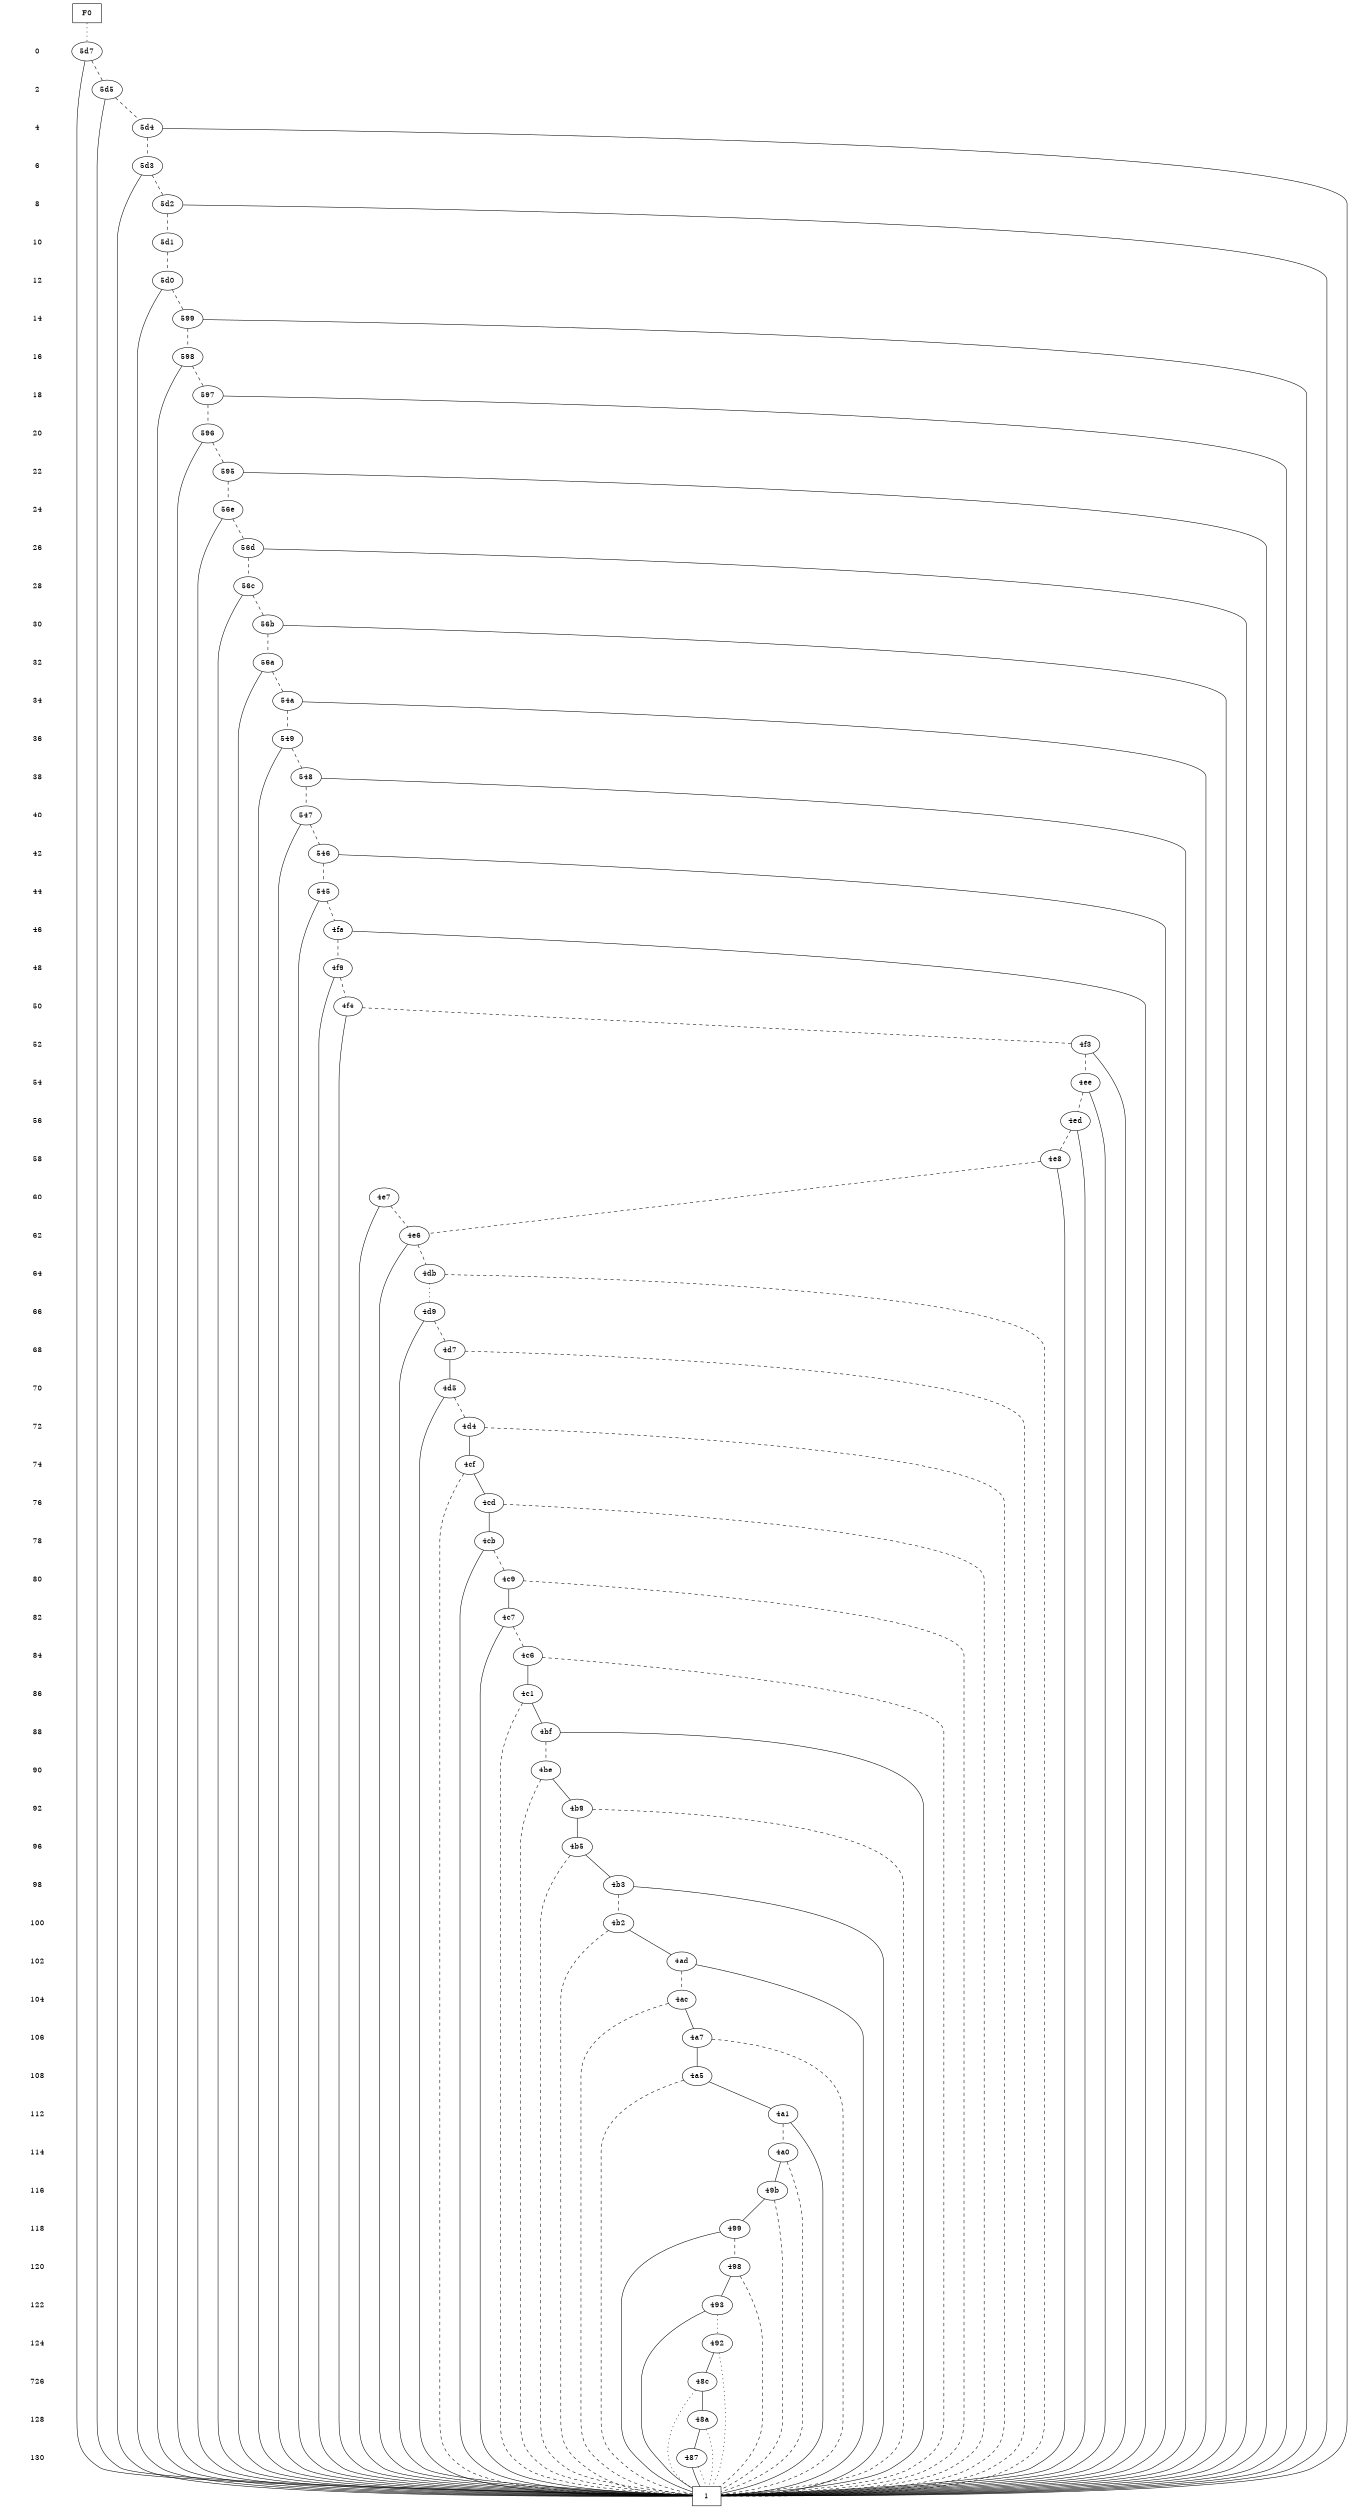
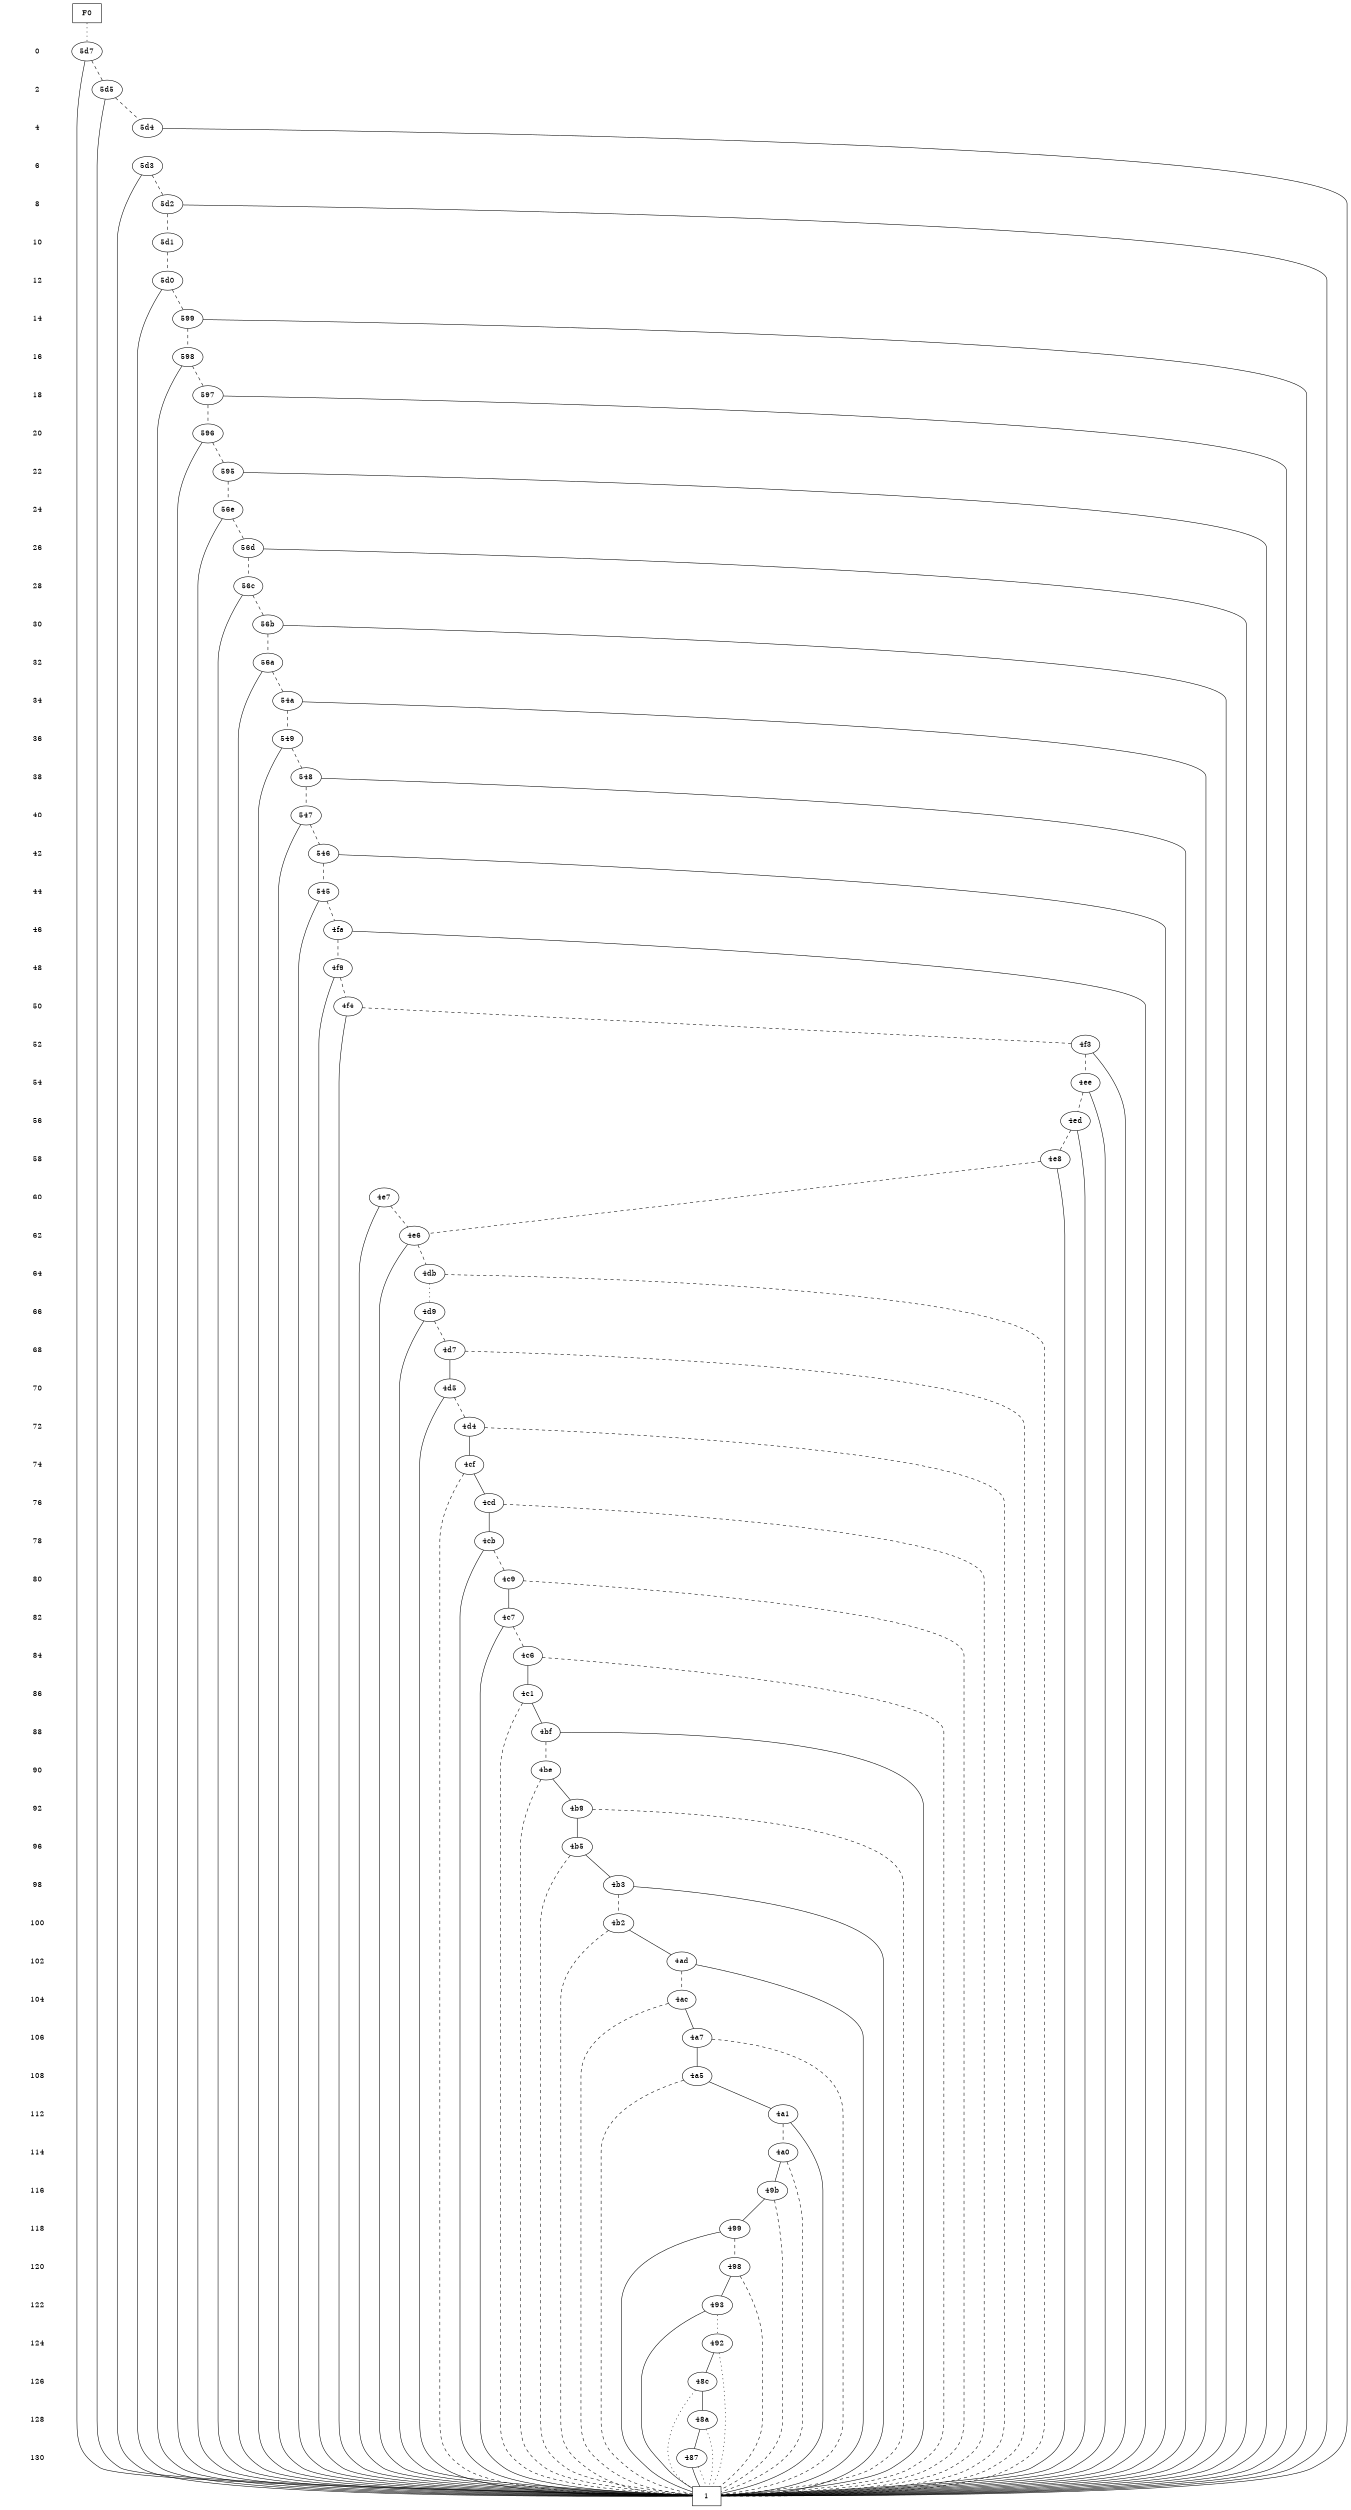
(147, 147) -> none
(38, 2382) -> (38, 2382)
